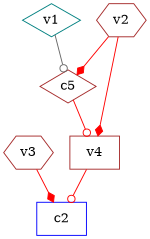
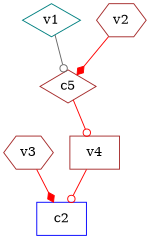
(109, 81) -> none
